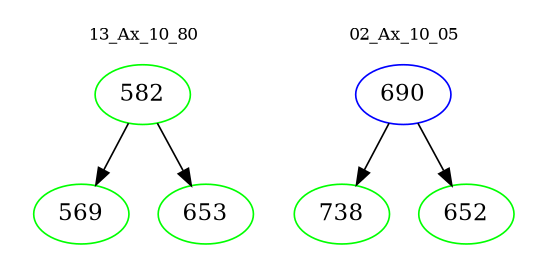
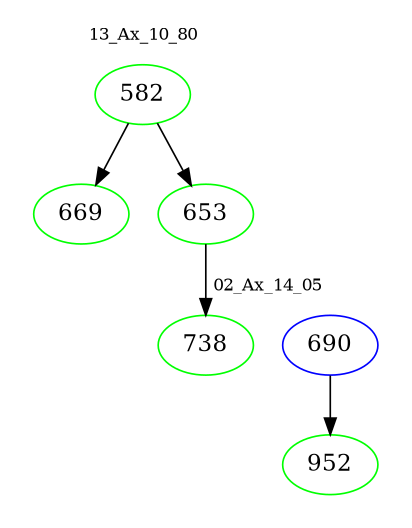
(404, 36) -> (268, 286)
(377, 147) -> (206, 281)
(81, 214) -> (81, 214)
(466, 214) -> (330, 465)
